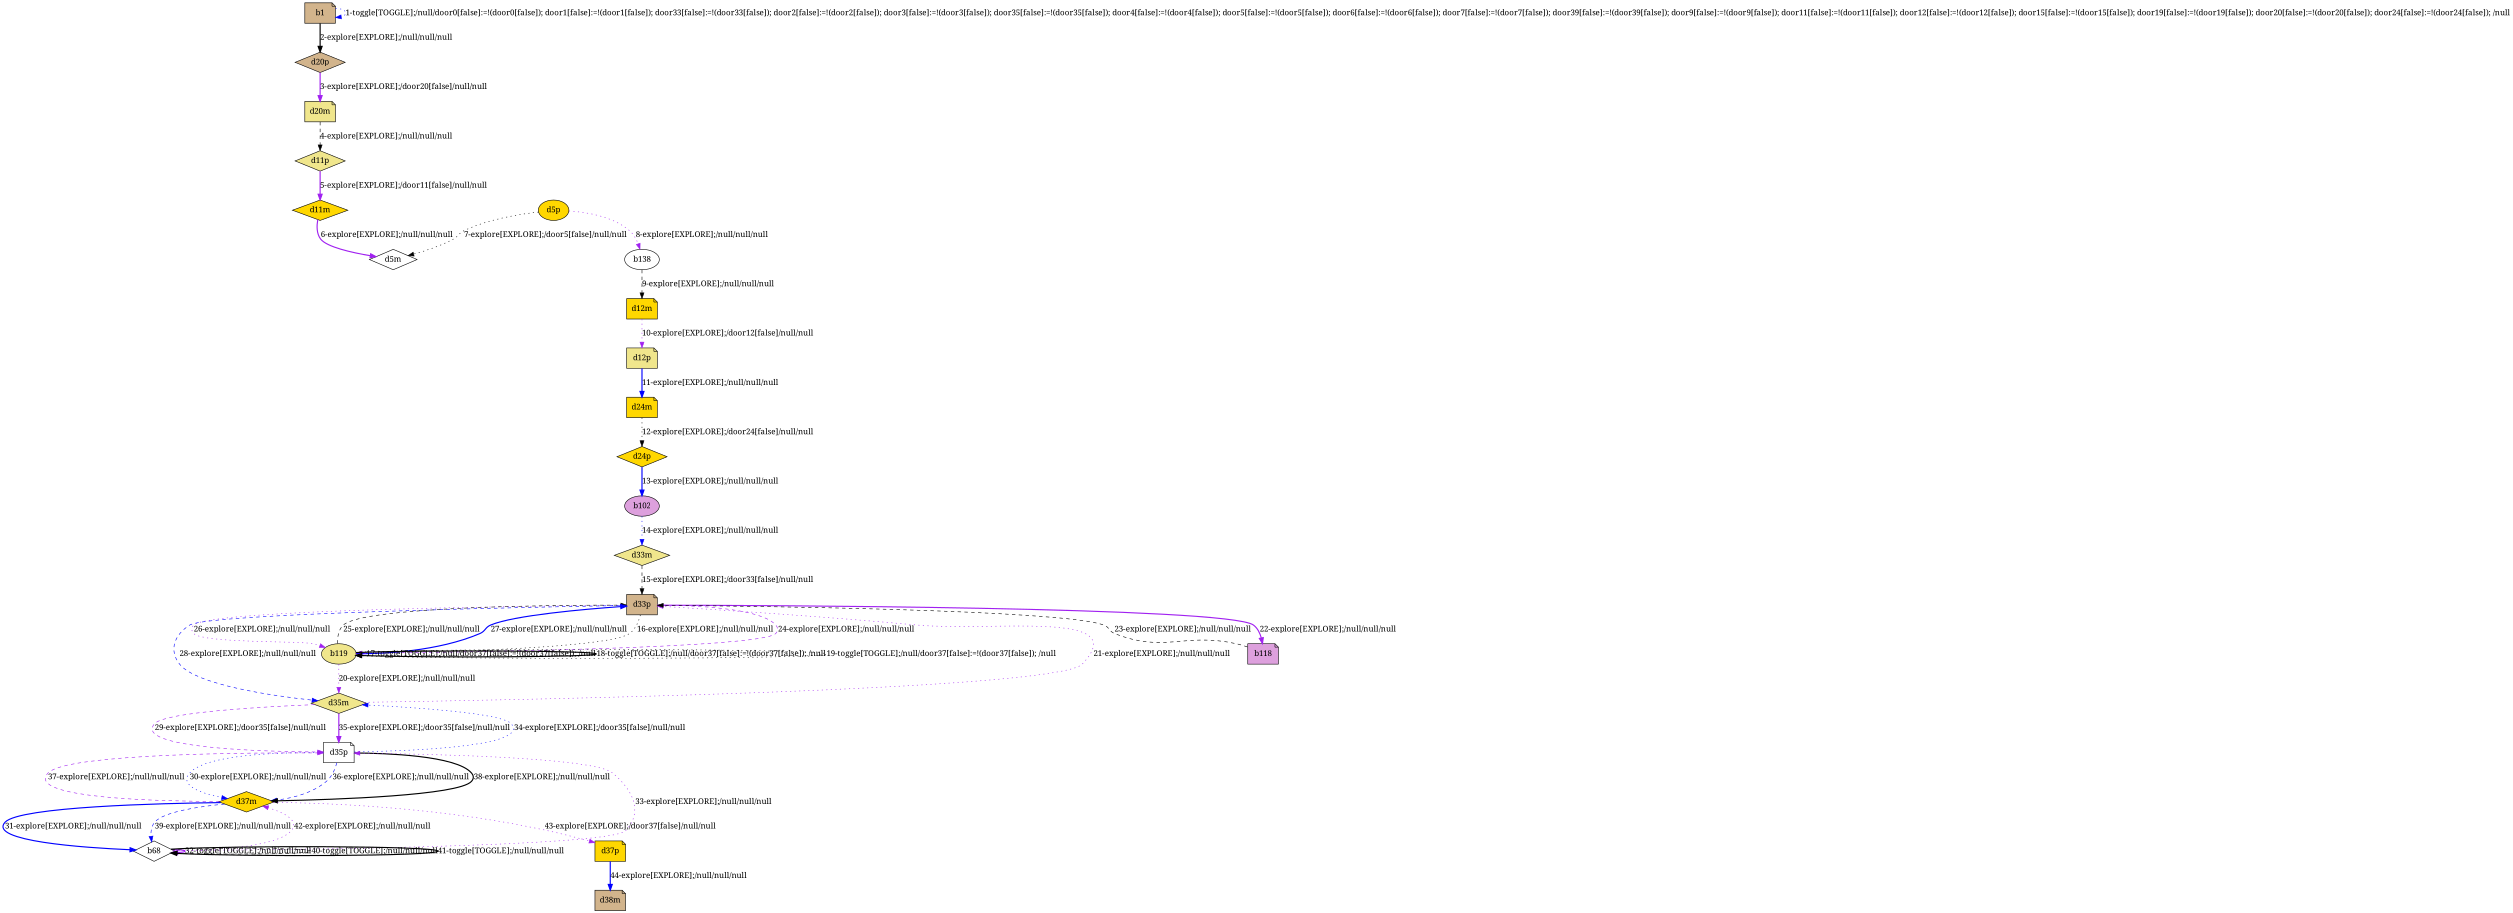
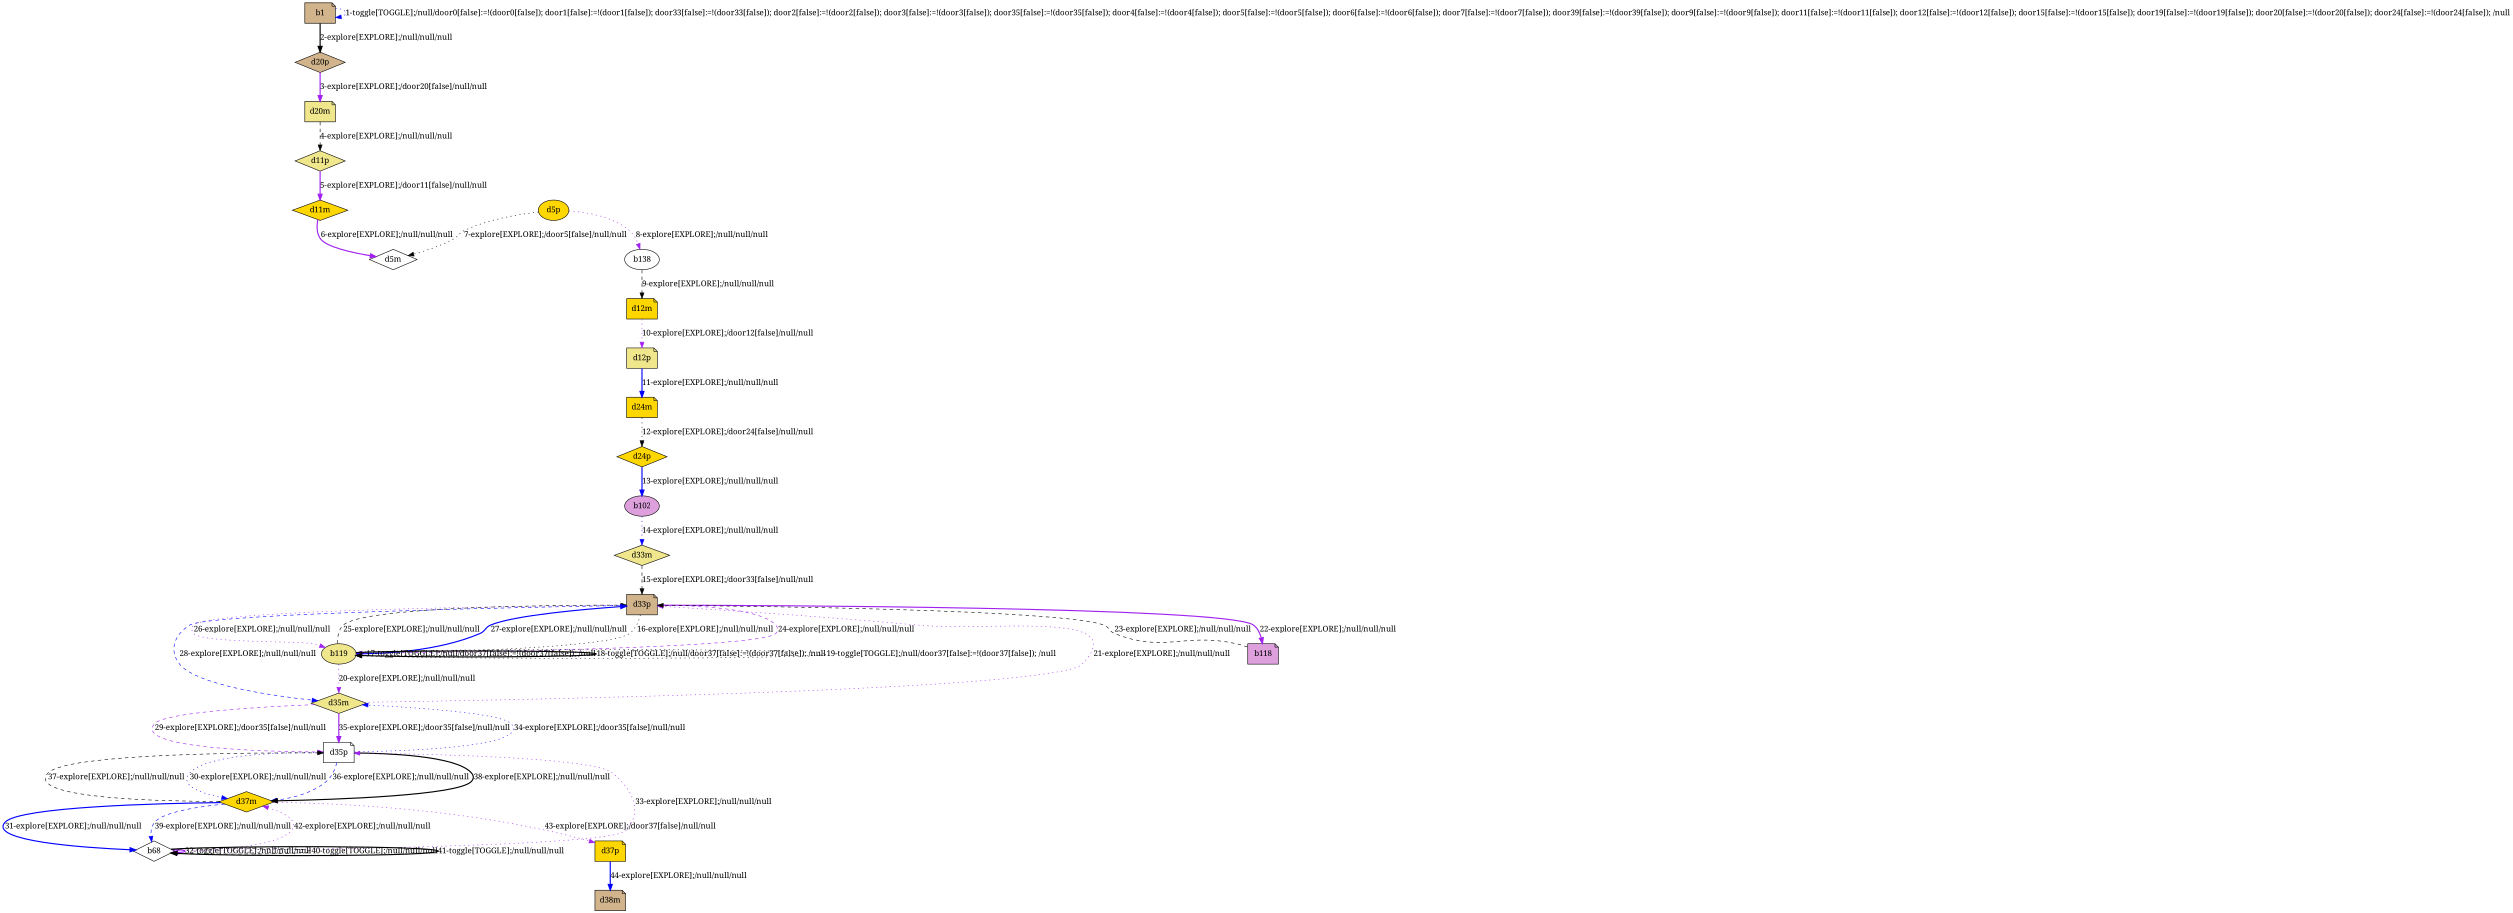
(89, 761) -> (89, 761)
